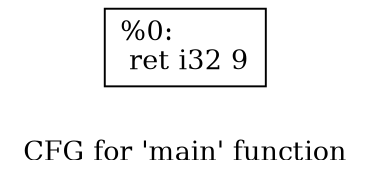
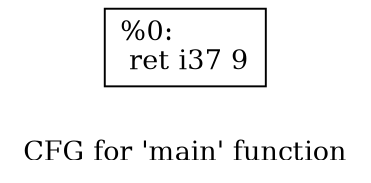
(185, 61) -> (185, 61)
